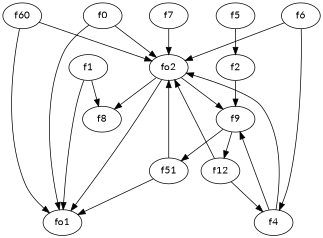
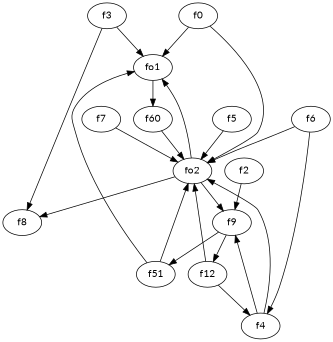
(236, 37) -> (214, 142)
(88, 67) -> (107, 16)
(12, 122) -> (153, 90)
